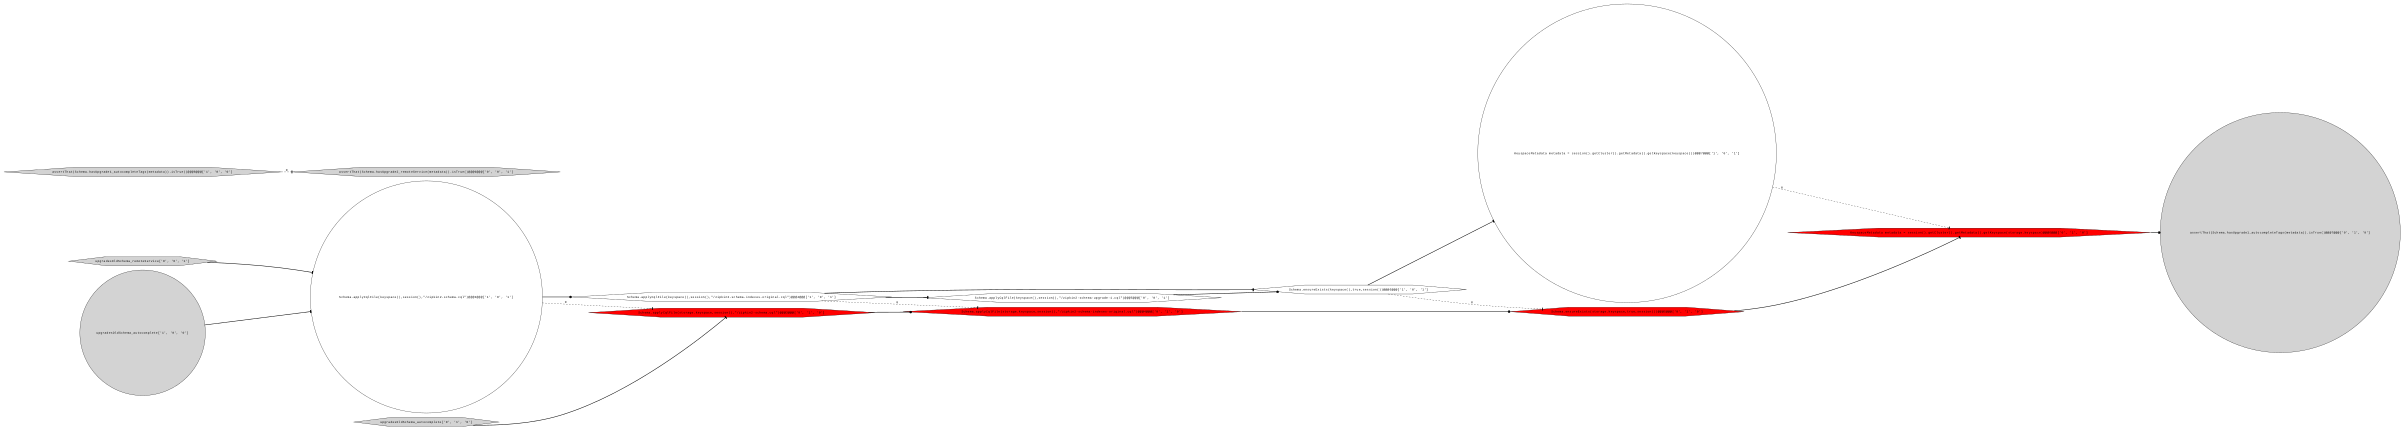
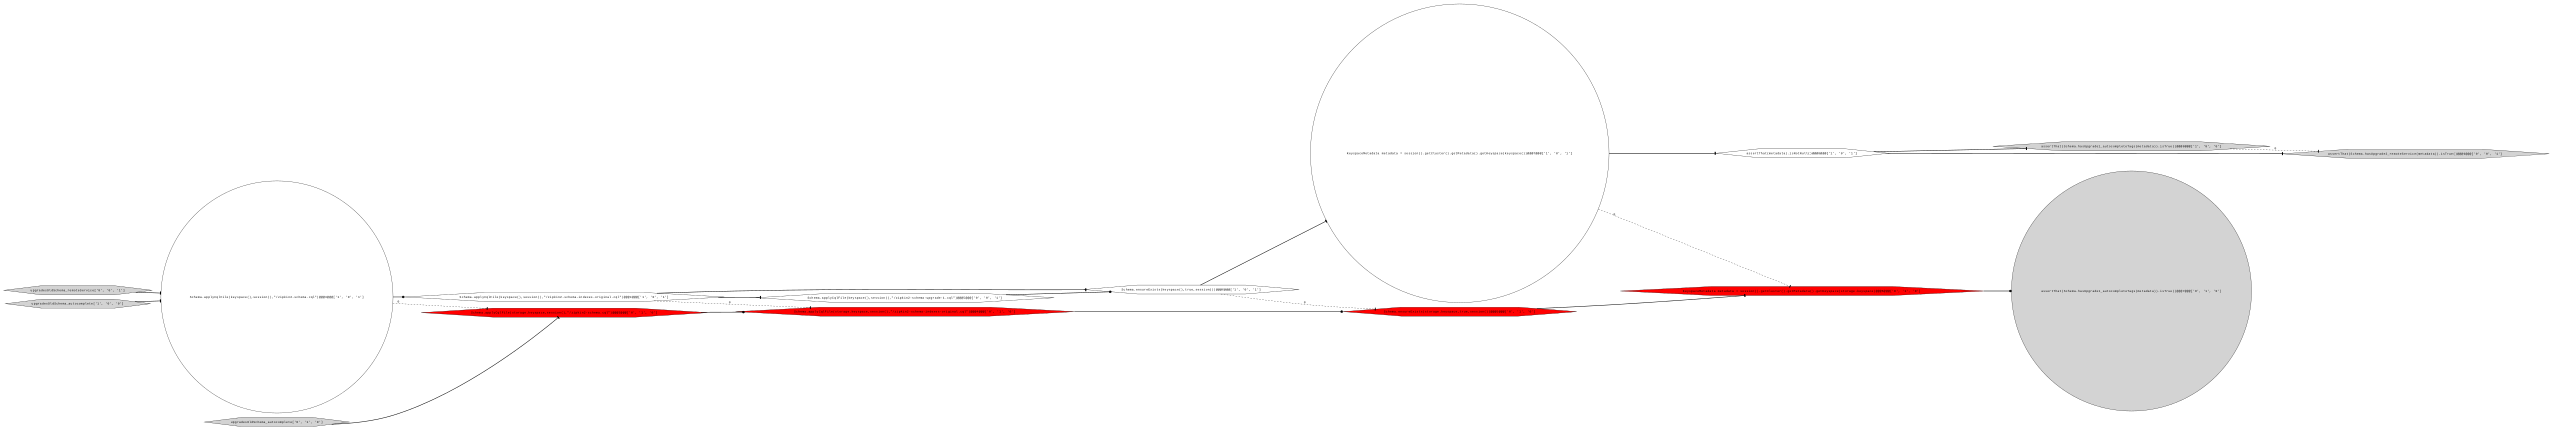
none -> (1802, 153)
(143, 333) -> (78, 304)
